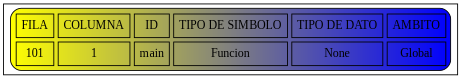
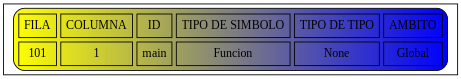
(337, 25) -> (337, 25)
